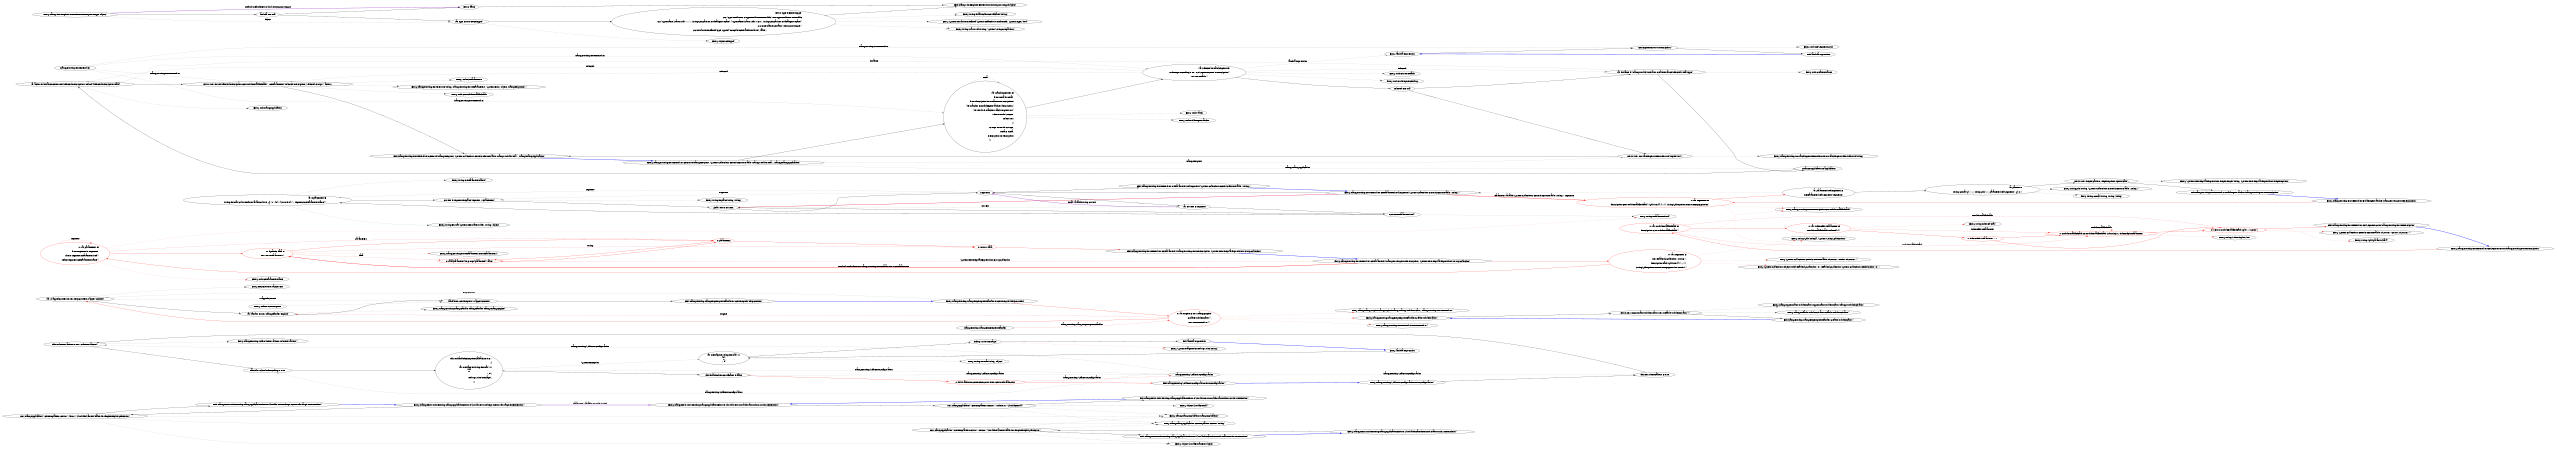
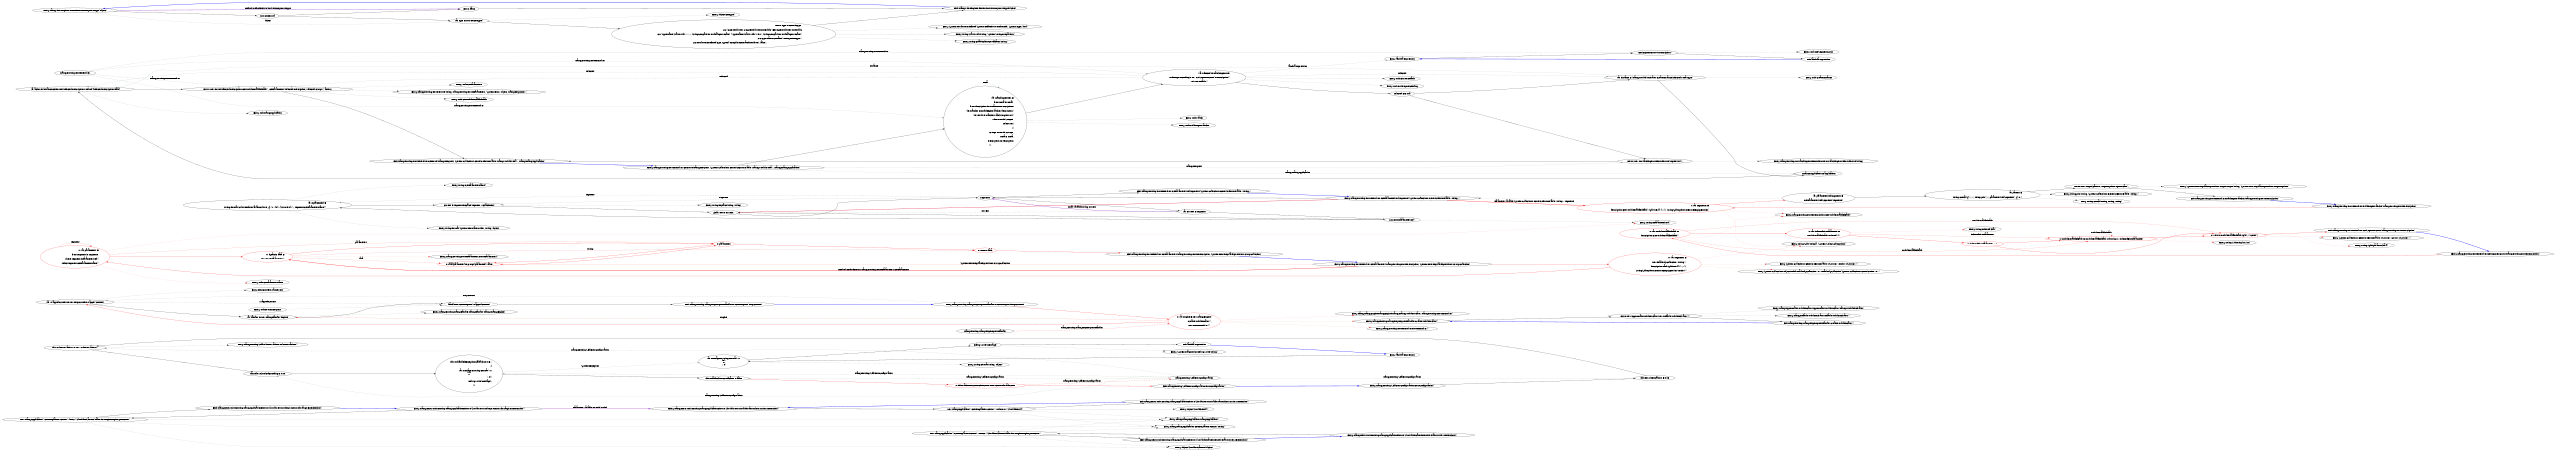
none -> (527, 2)
(268, 15) -> (268, 16)
(1082, 345) -> (1082, 348)
